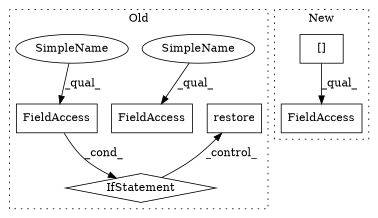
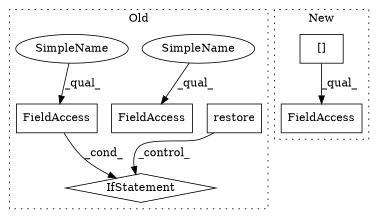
(191, 161) -> (166, 141)
